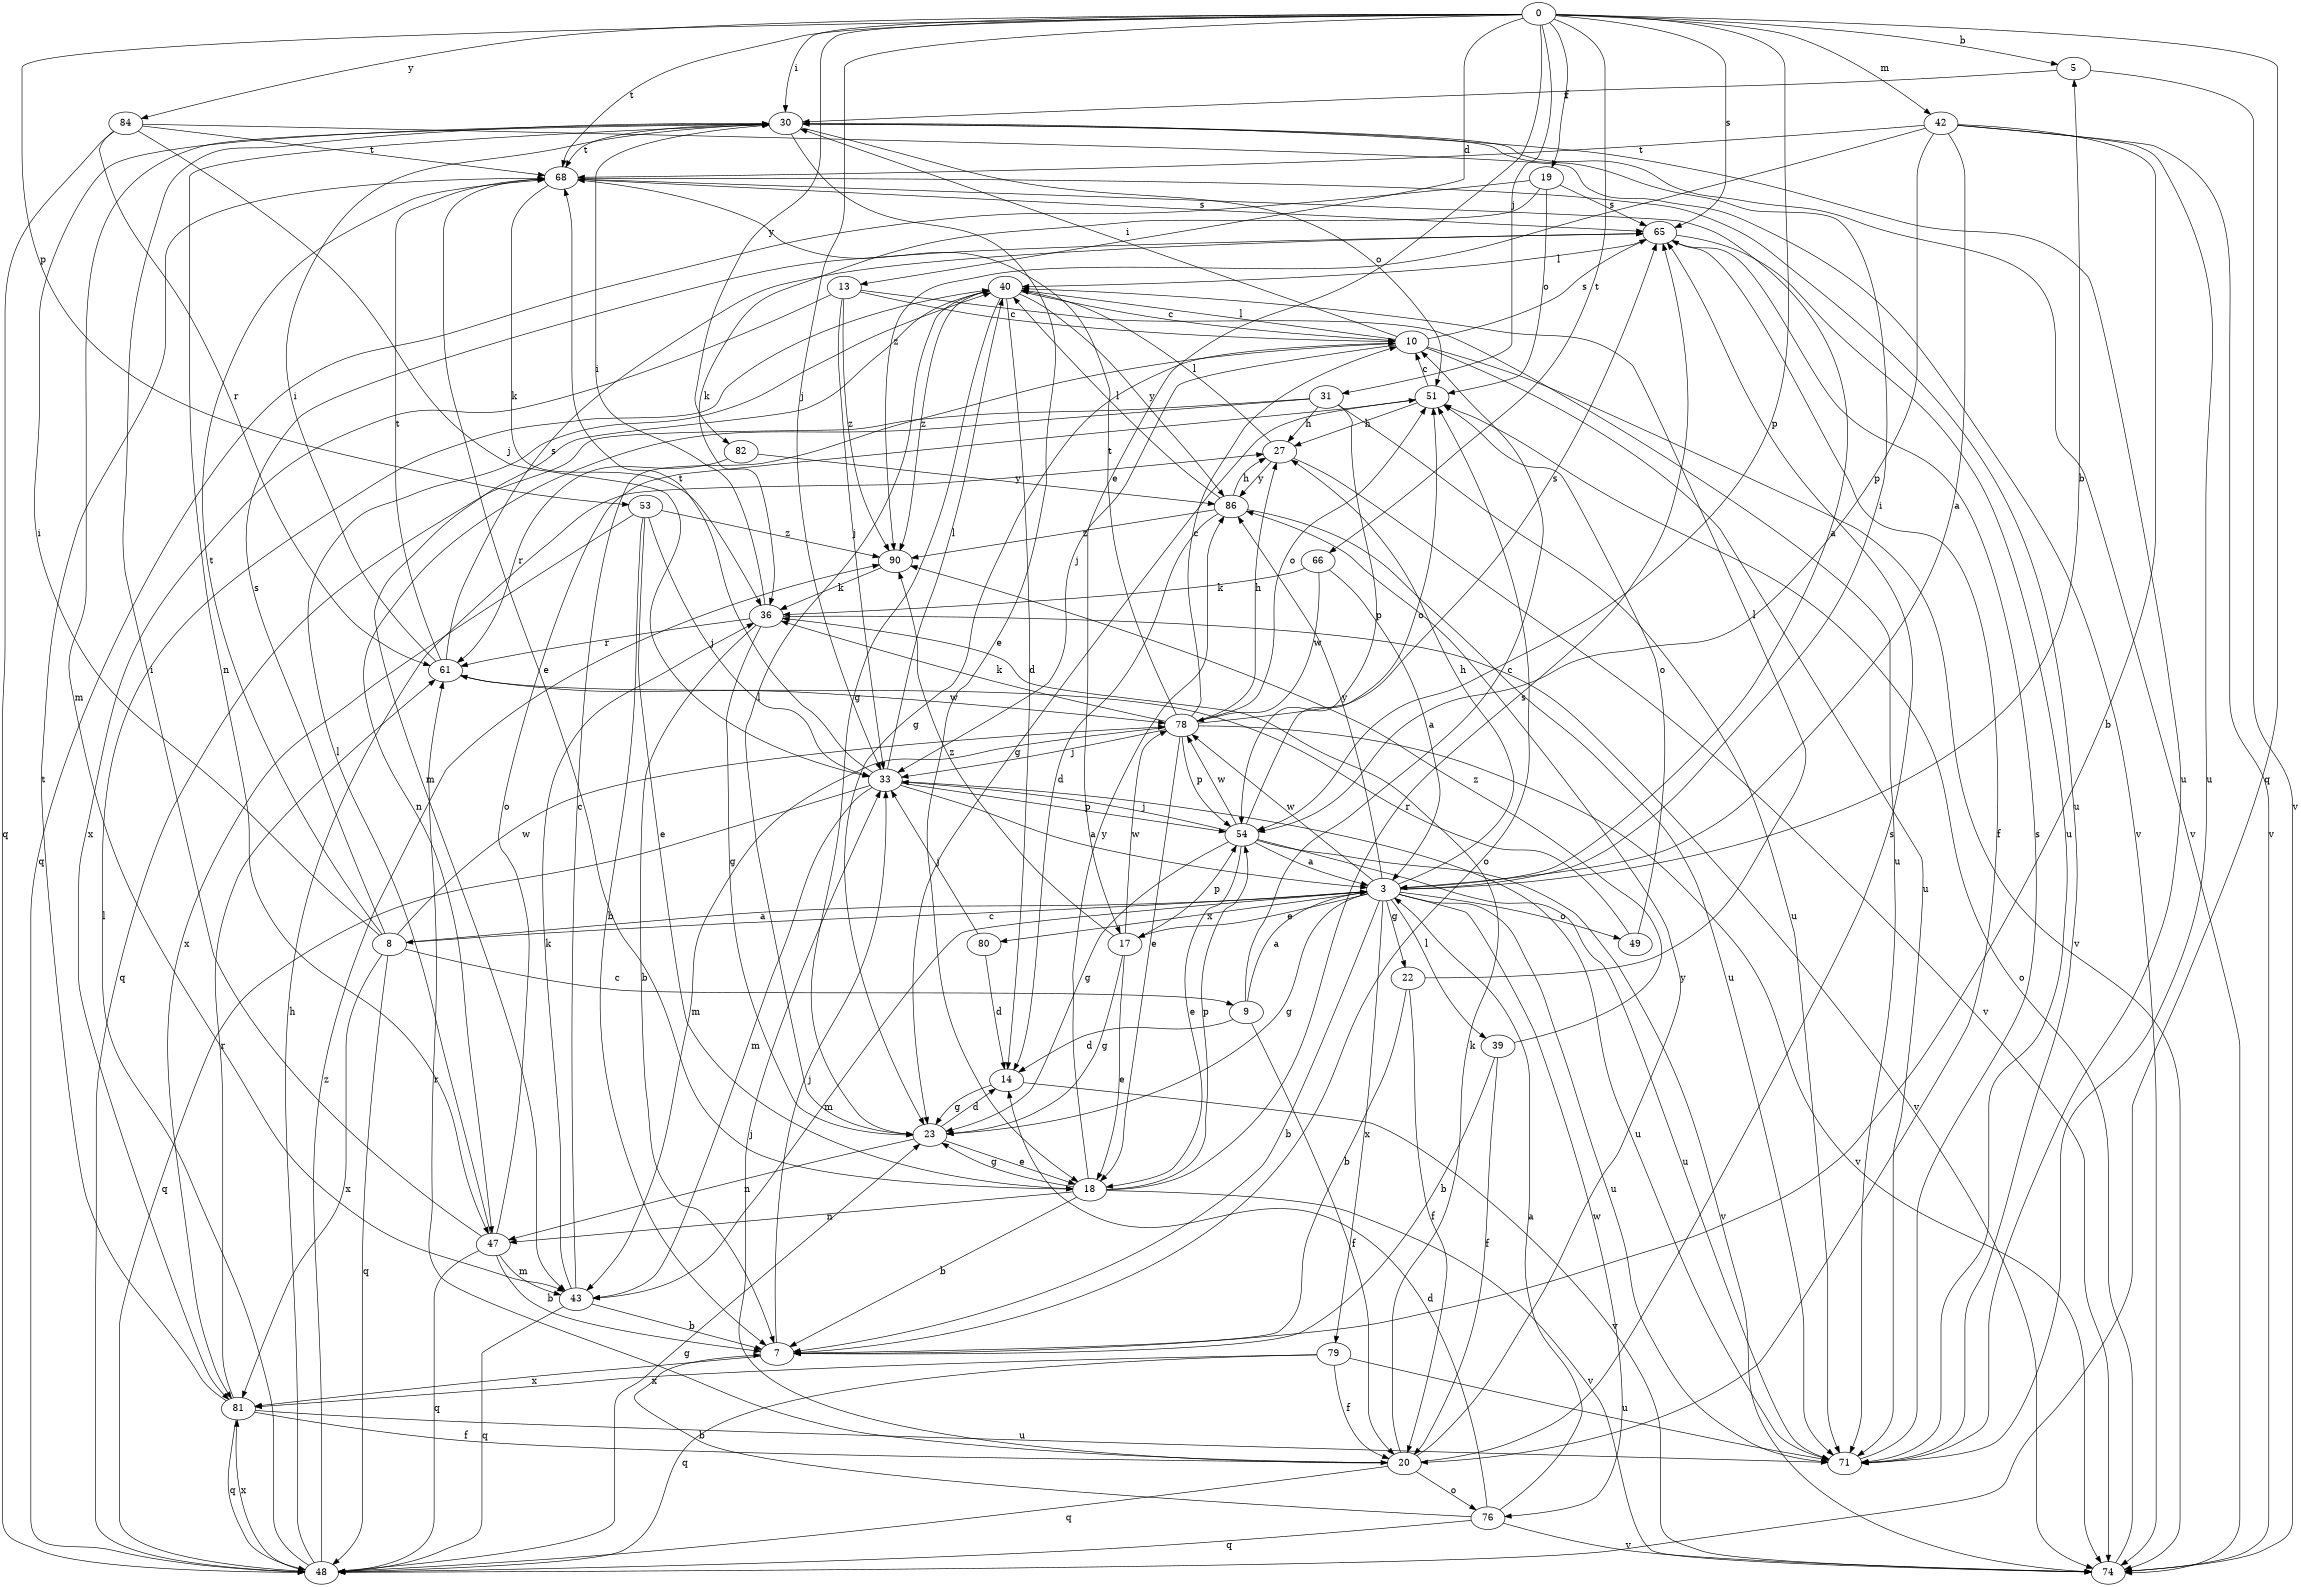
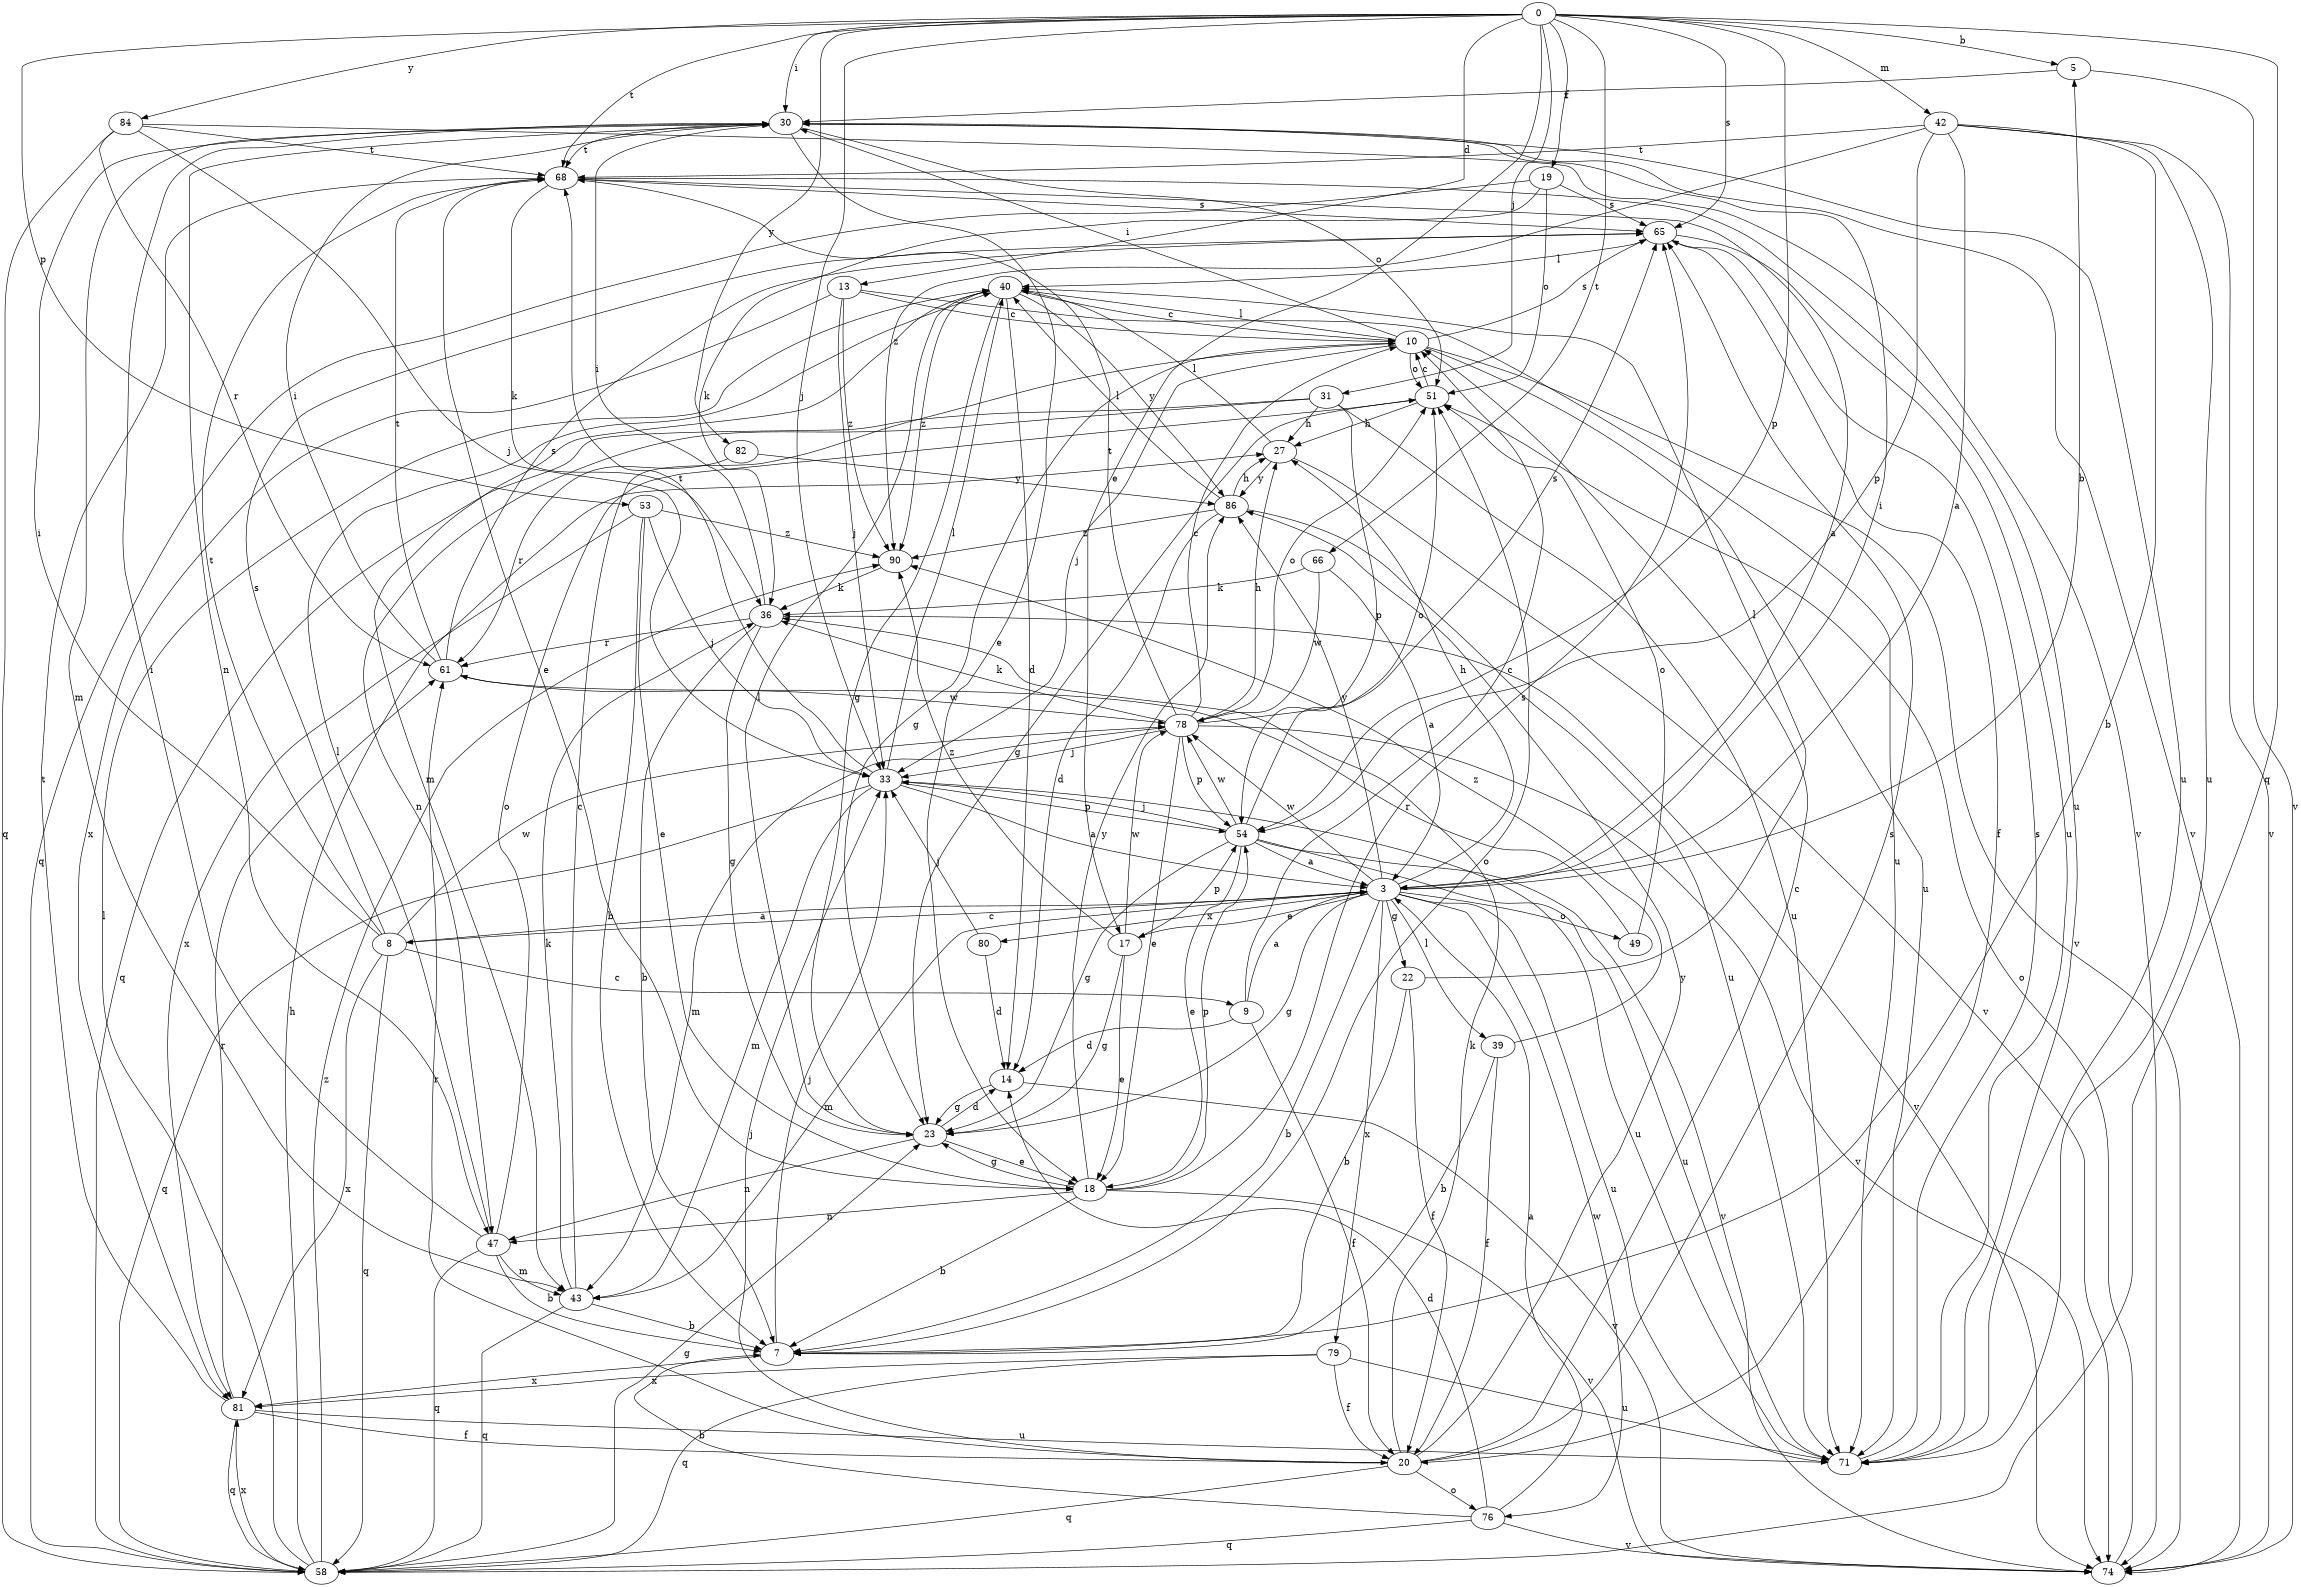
none -> (1411, 369)
none -> (1797, 868)
(322, 1573) -> (322, 1573)
